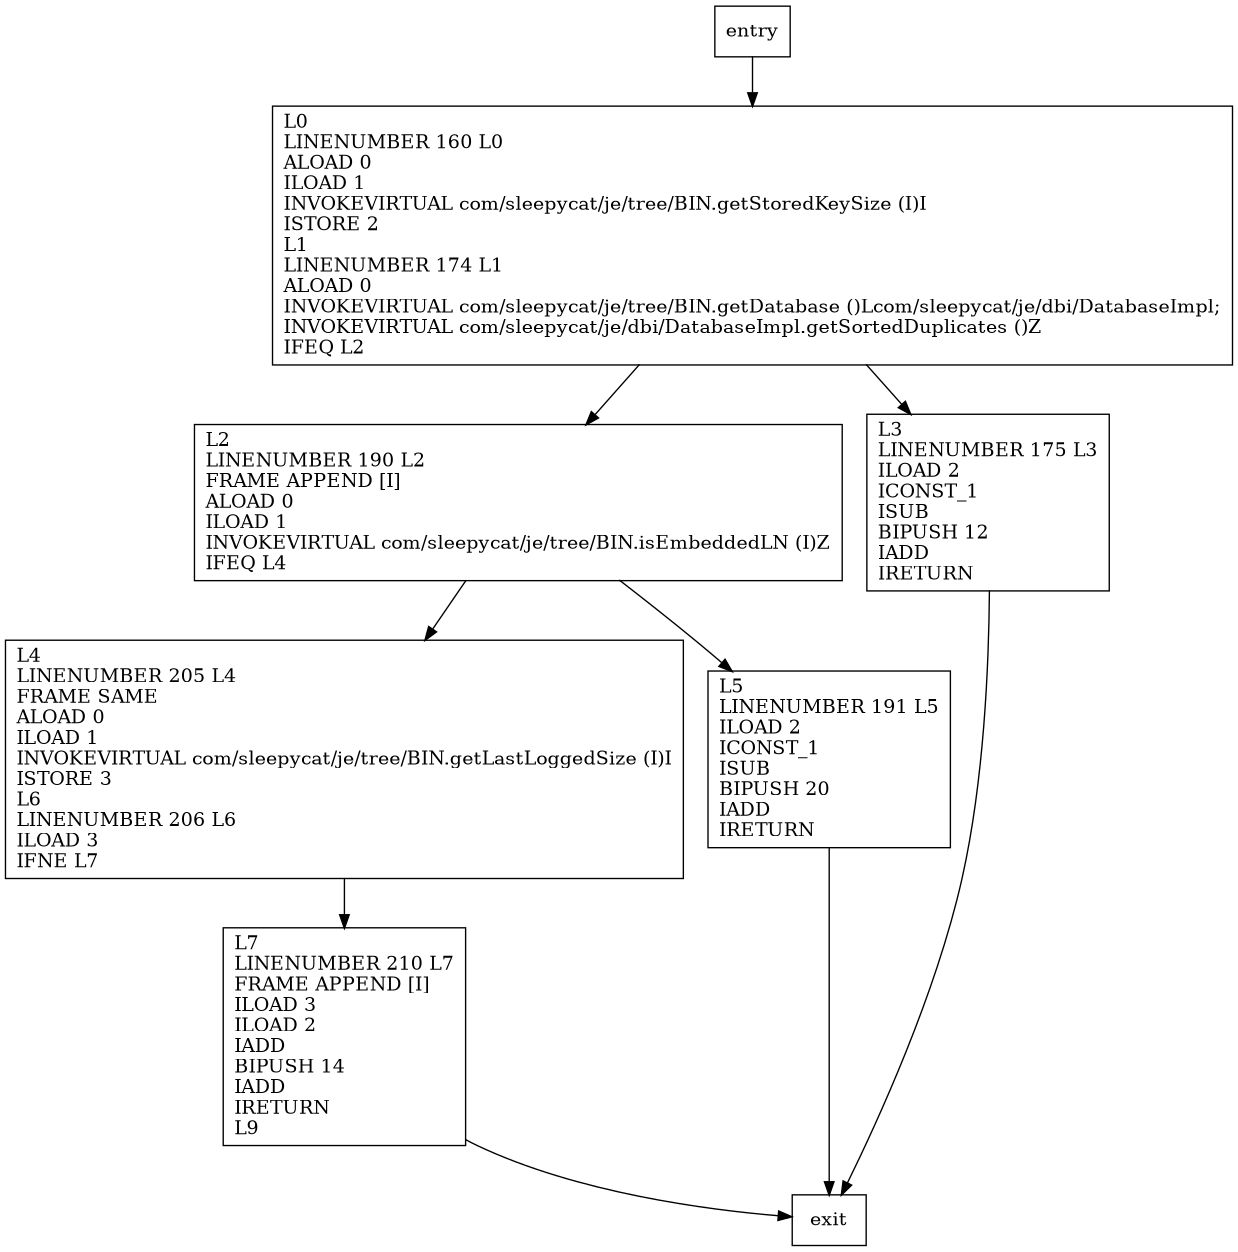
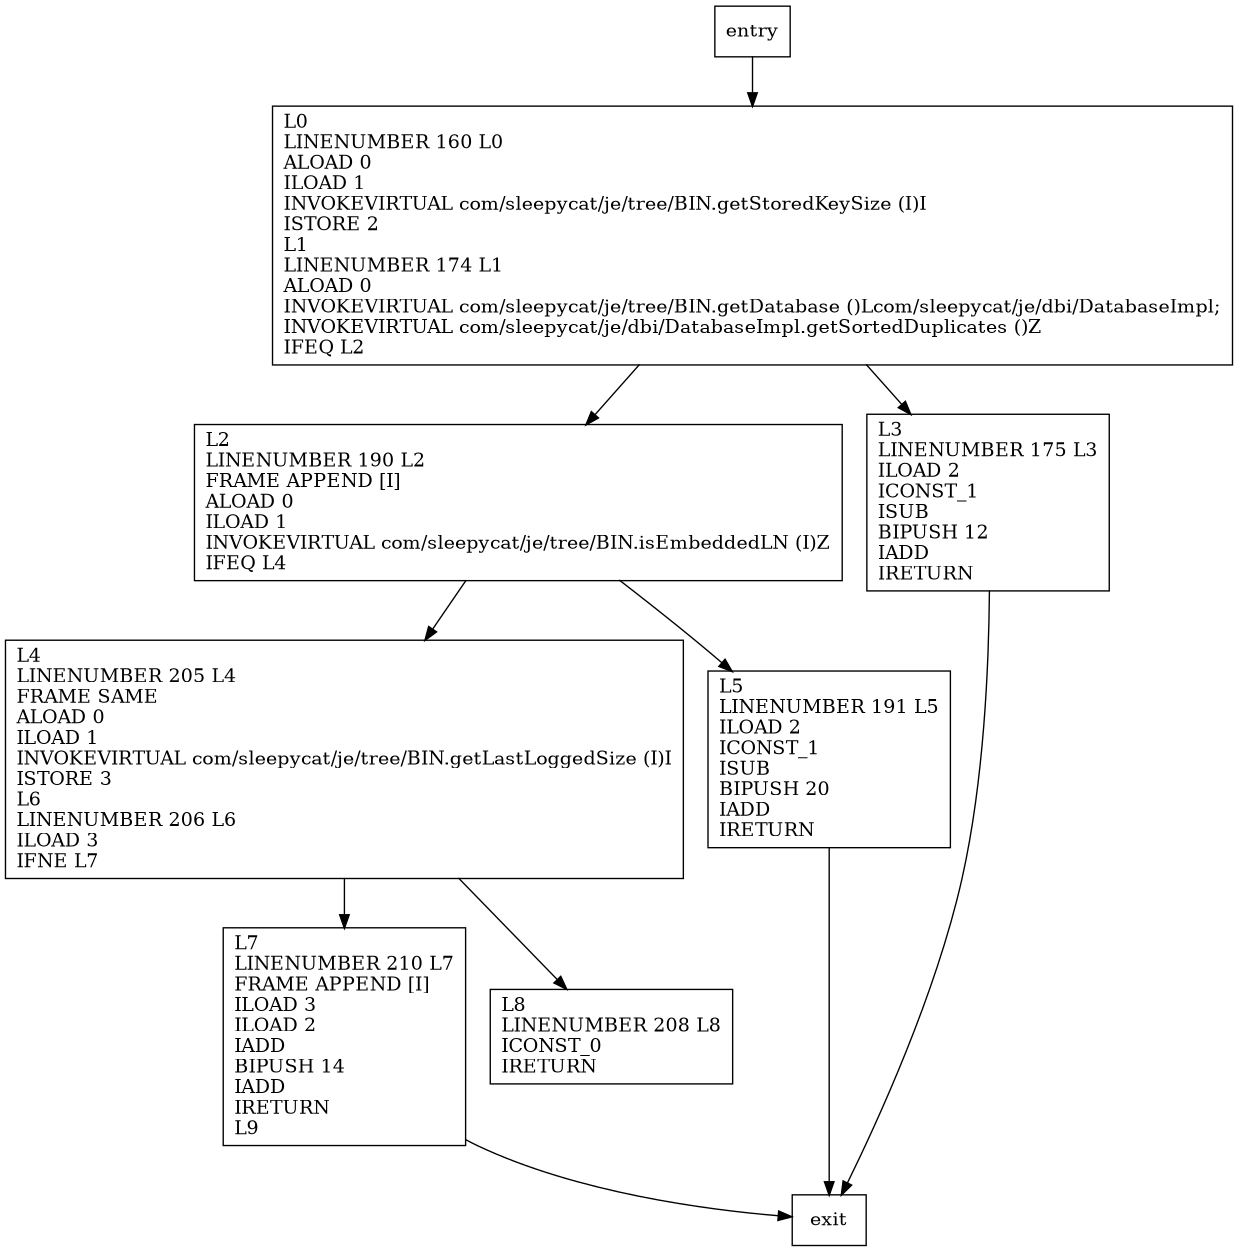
none -> (611, 1037)
